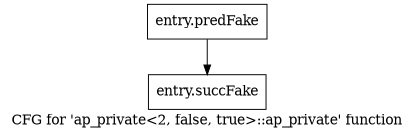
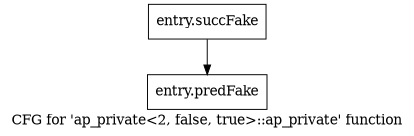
(207, 52) -> (207, 52)
